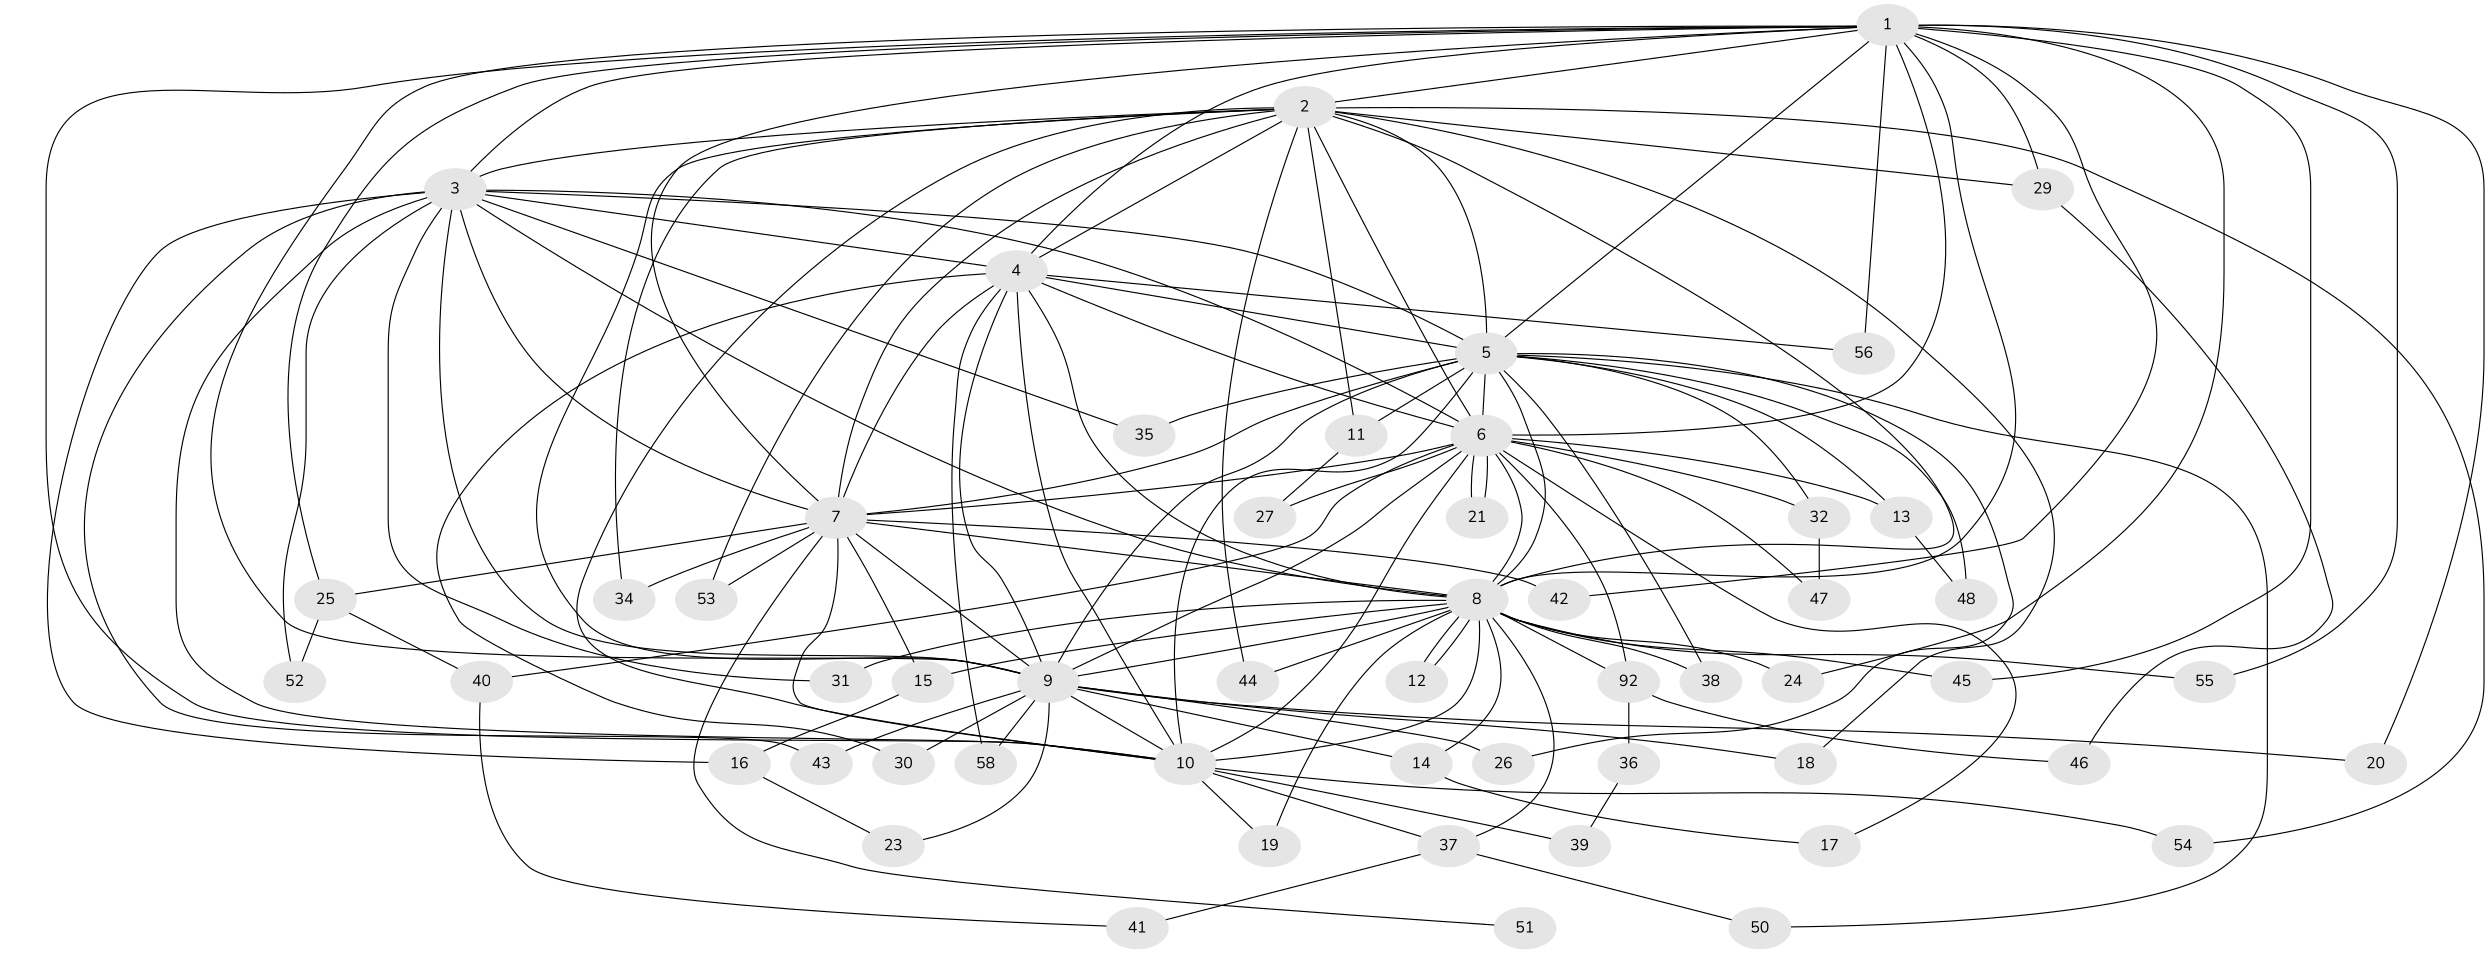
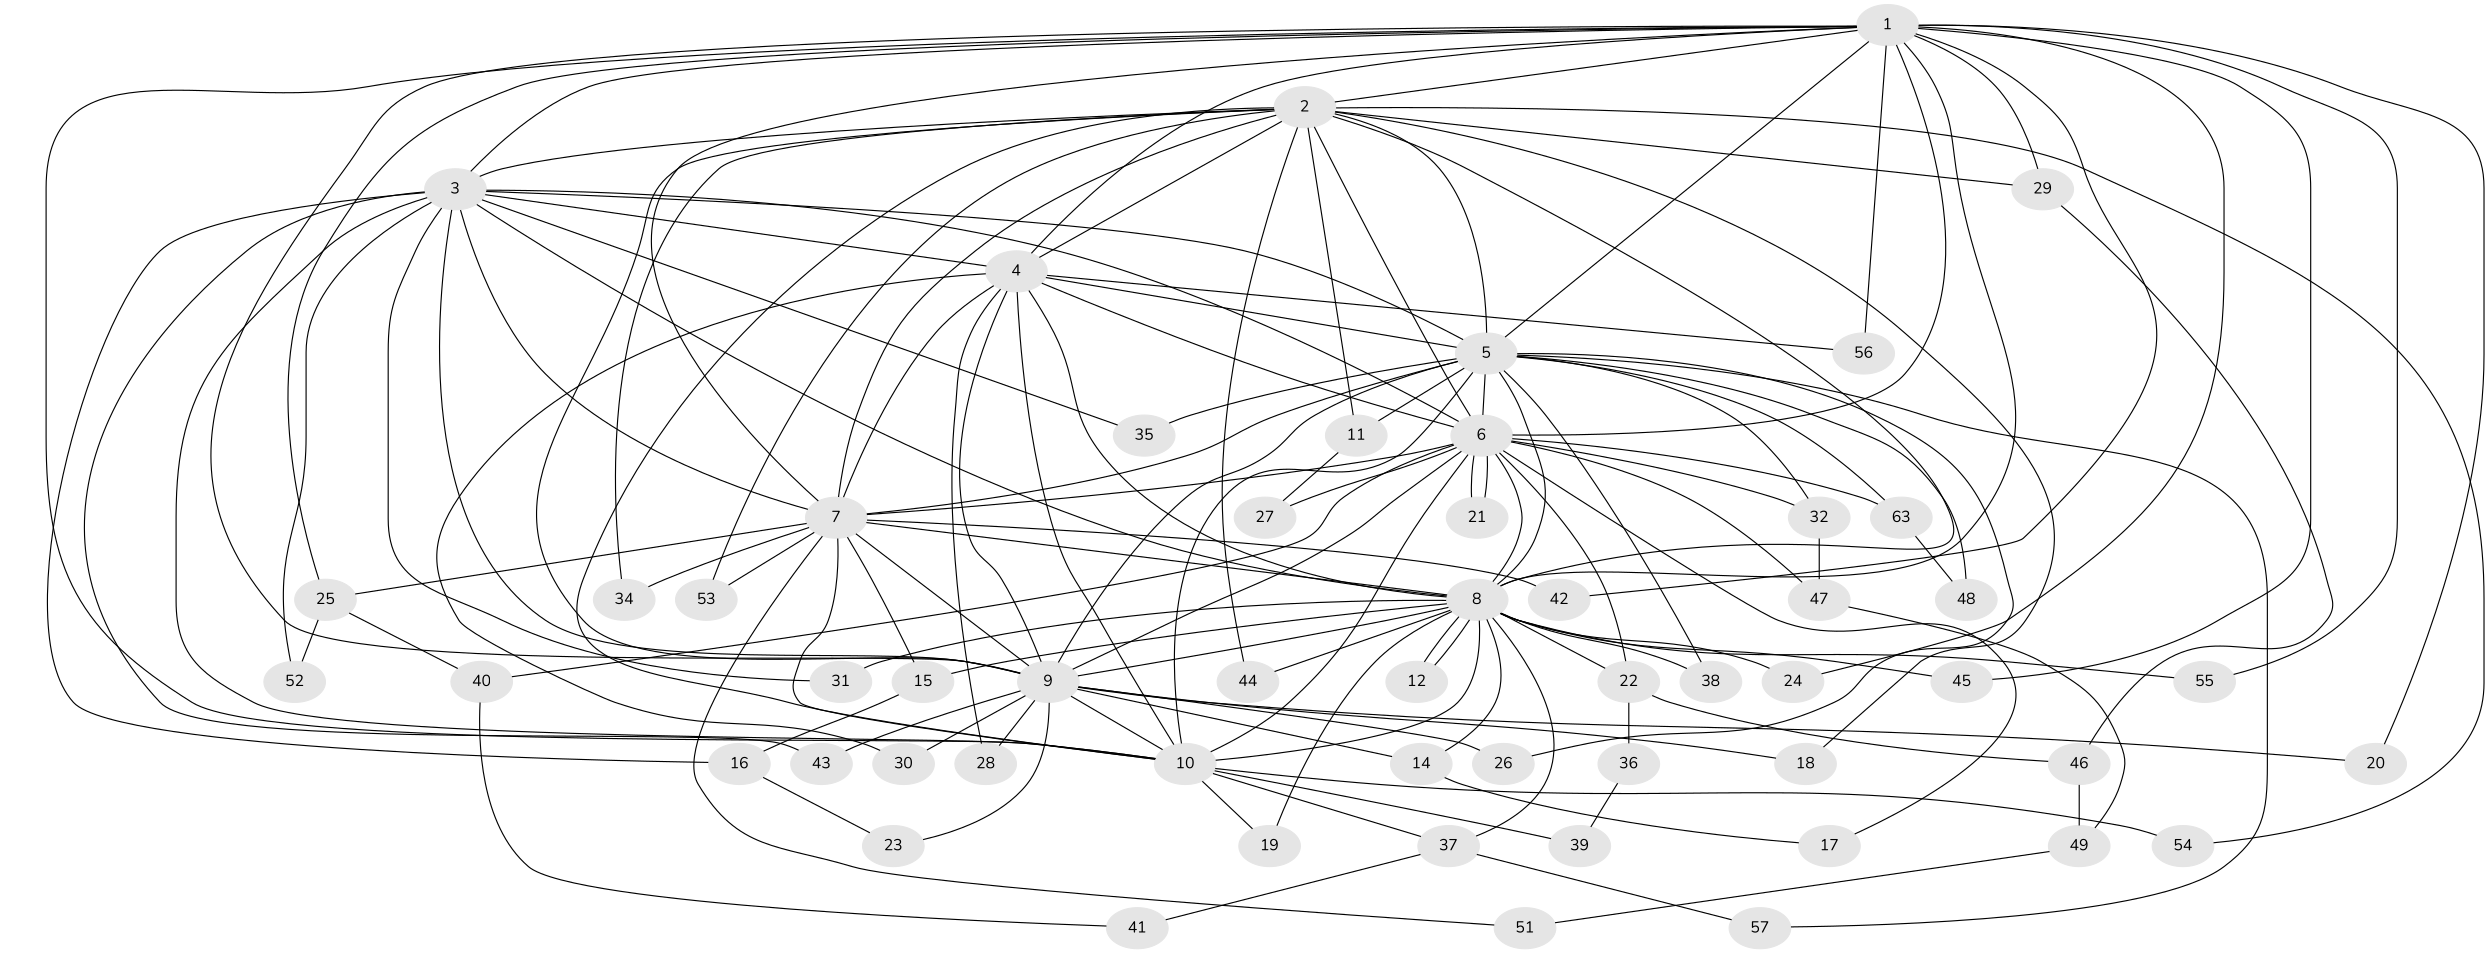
(1901, 518) -> (1901, 518)
(1629, 682) -> (1629, 682)
(986, 764) -> (986, 764)
none -> (2079, 846)
(1760, 928) -> (1760, 928)
